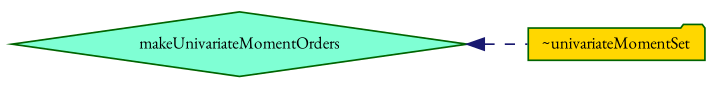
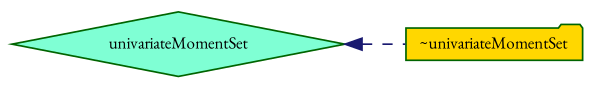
(240, 44) -> (178, 44)
